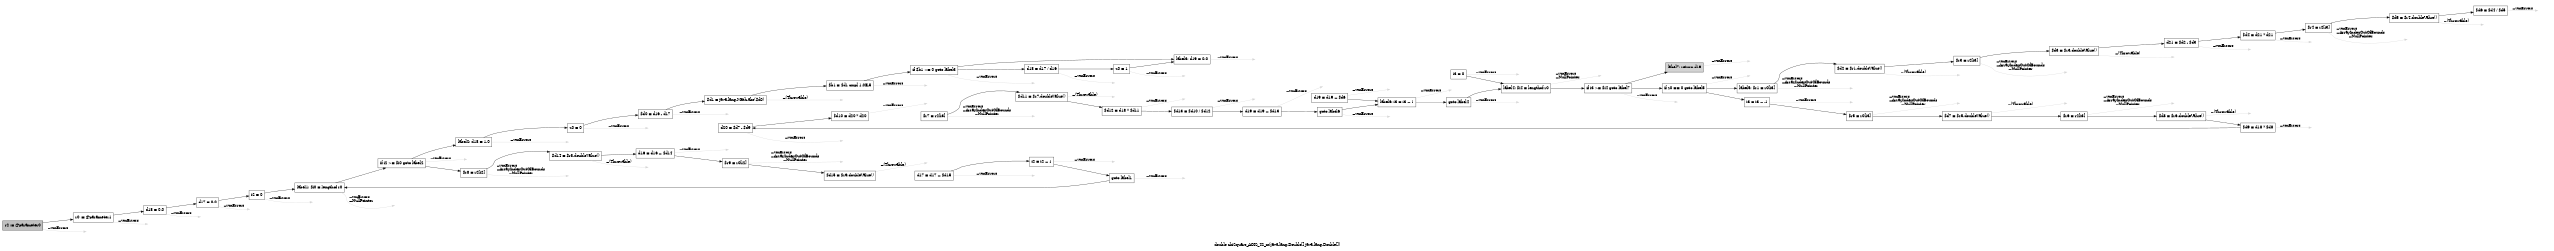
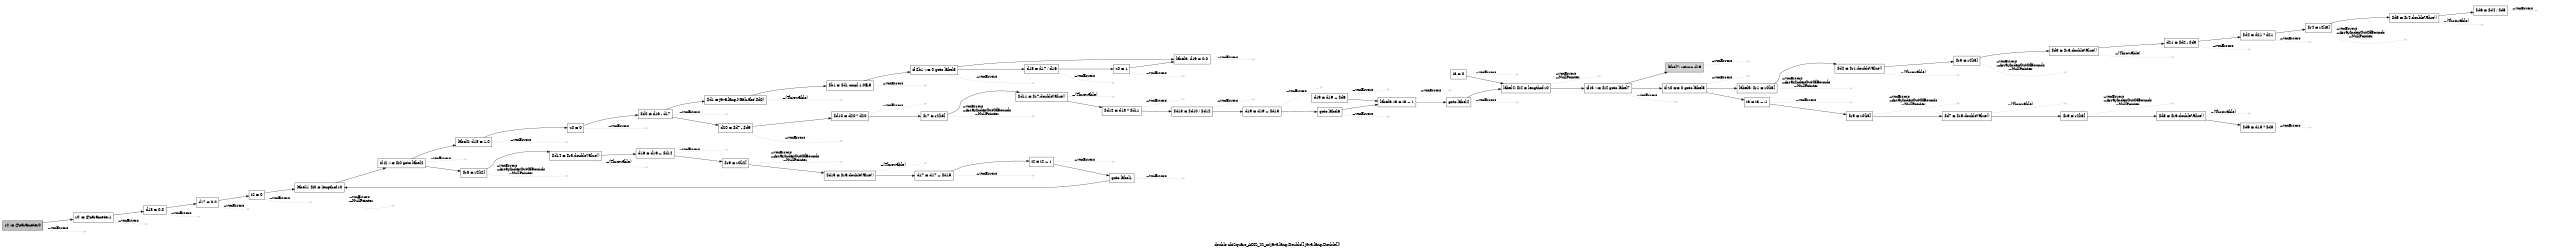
none -> (893, 116)
(1498, 128) -> (694, 121)
none -> (894, 176)
